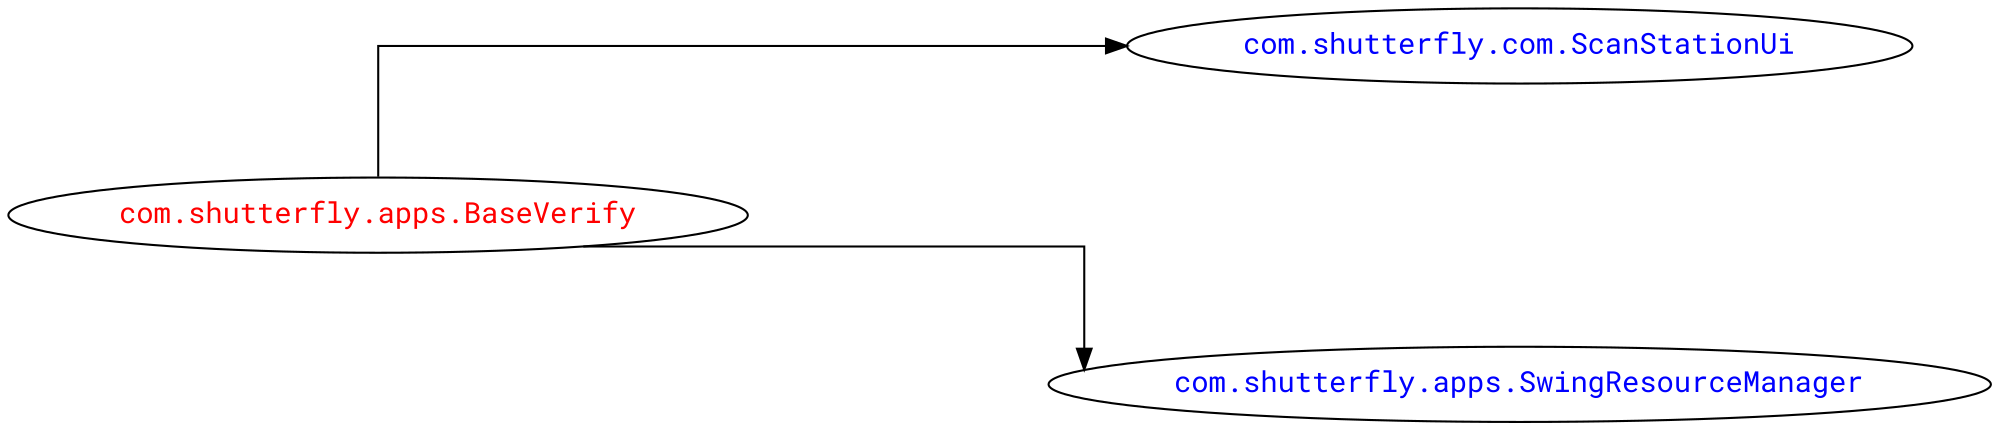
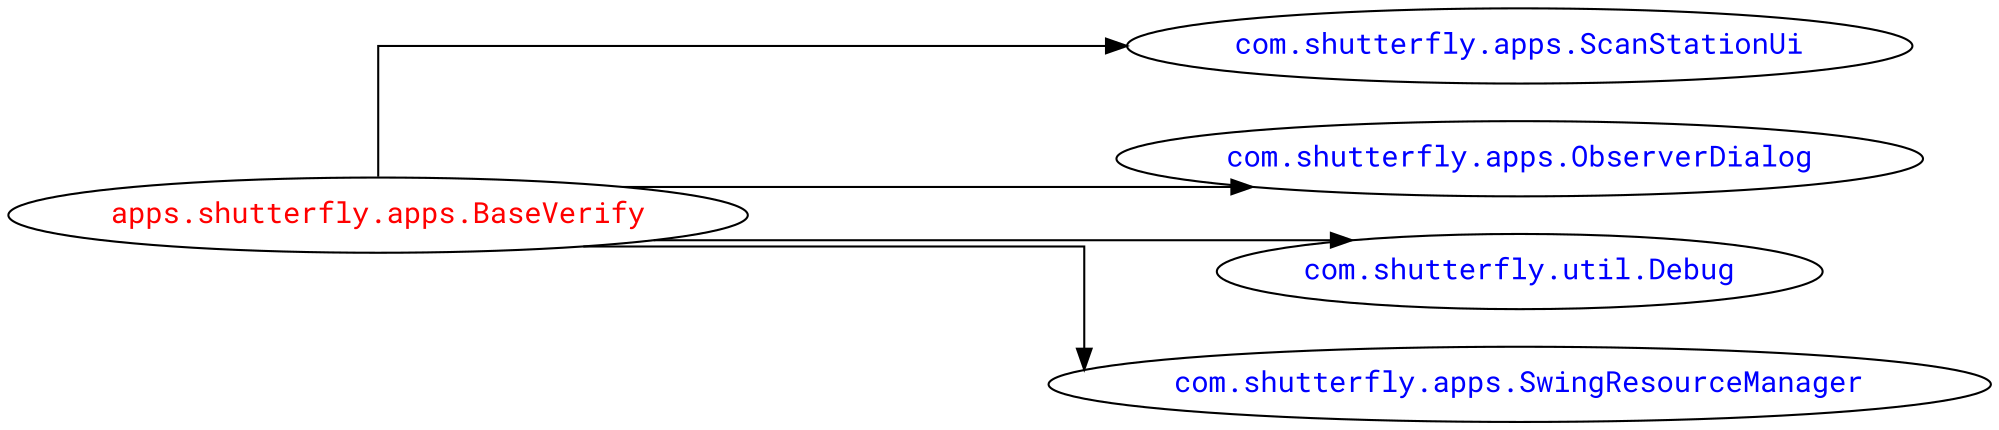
(1520, 46) -> (1520, 46)
none -> (1520, 159)
(378, 215) -> (378, 215)
none -> (1520, 272)
